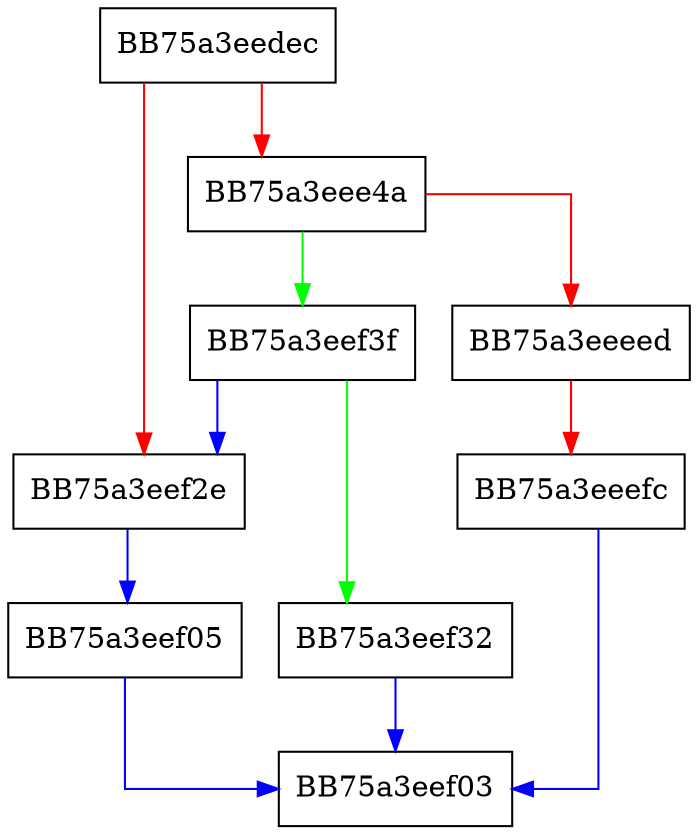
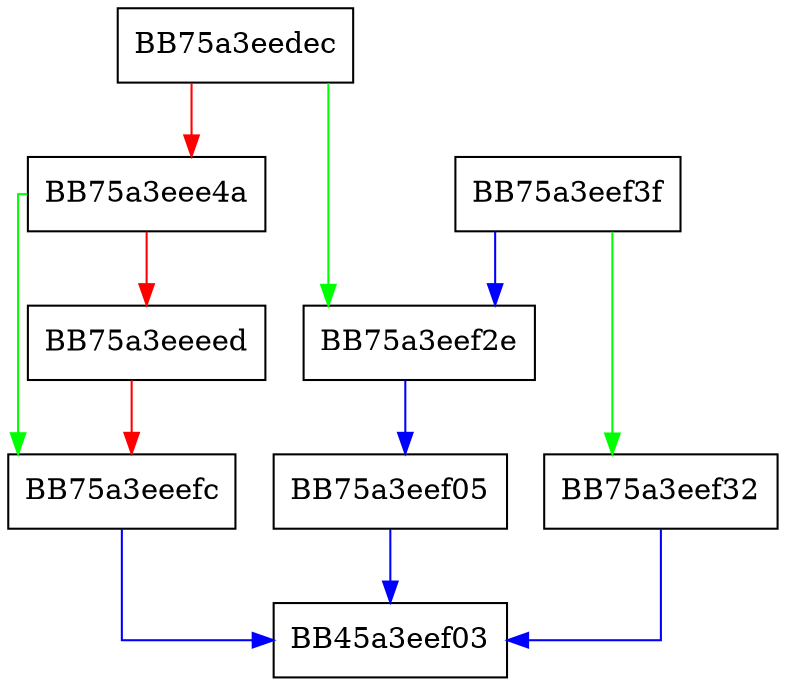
(144, 258) -> (328, 184)
(303, 258) -> (18, 309)
(396, 789) -> (390, 640)
